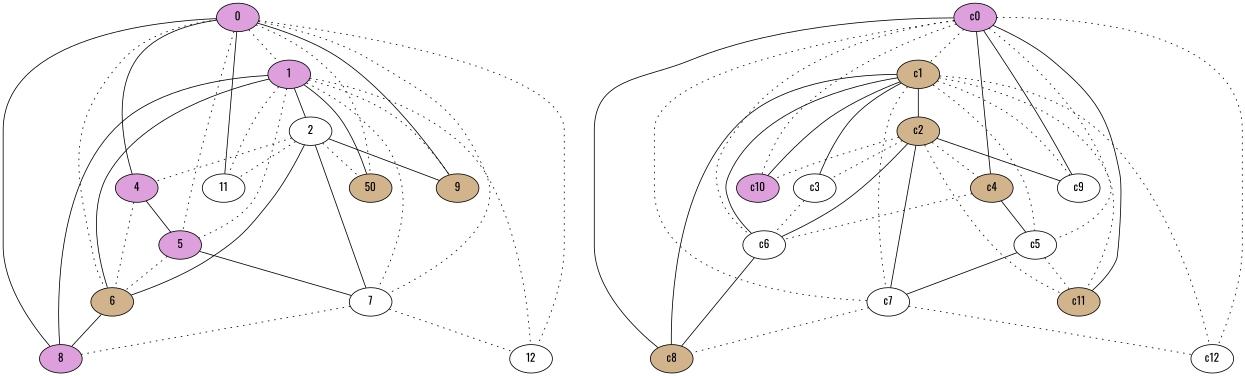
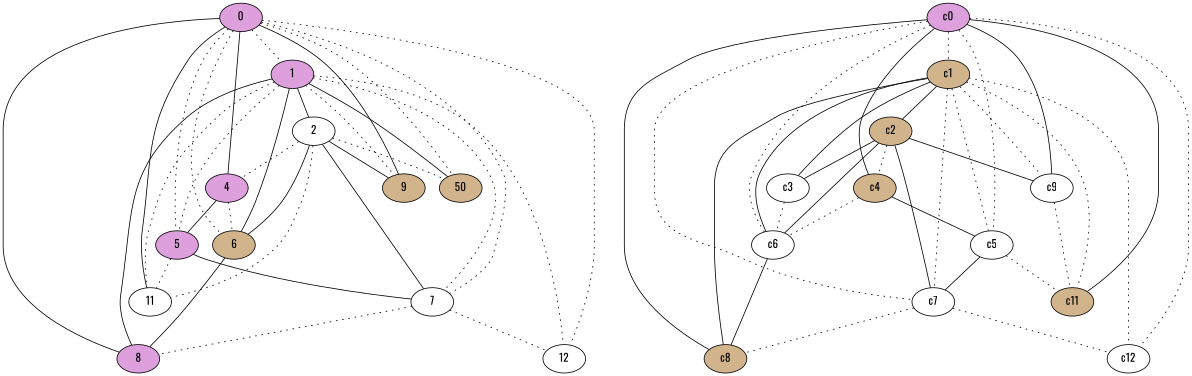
(866, 160) -> (839, 160)
(758, 188) -> none
(980, 232) -> (1062, 245)
(146, 273) -> (164, 273)
